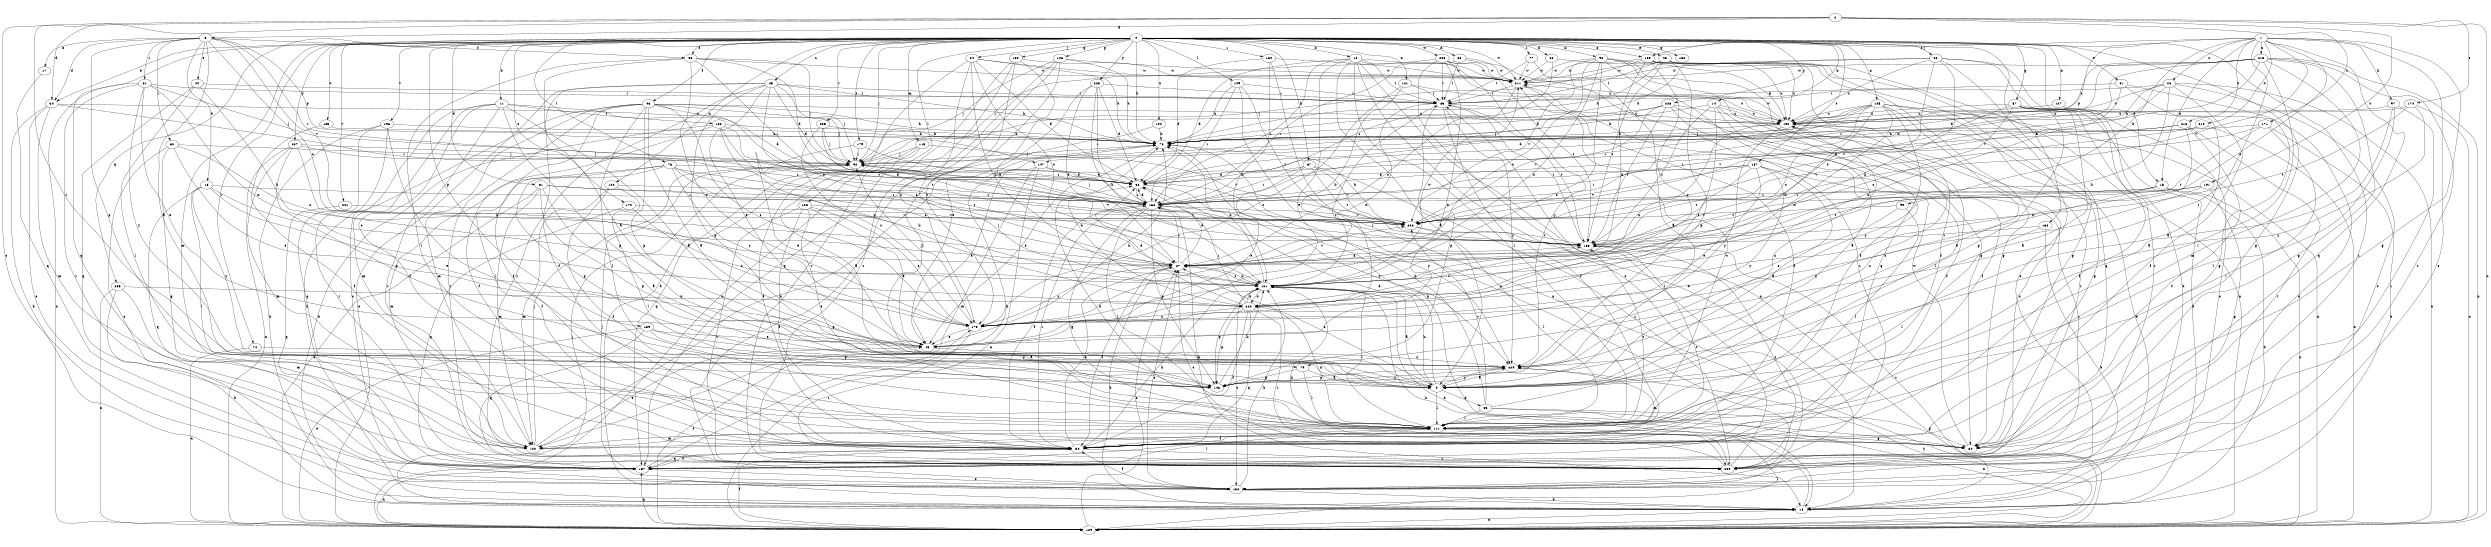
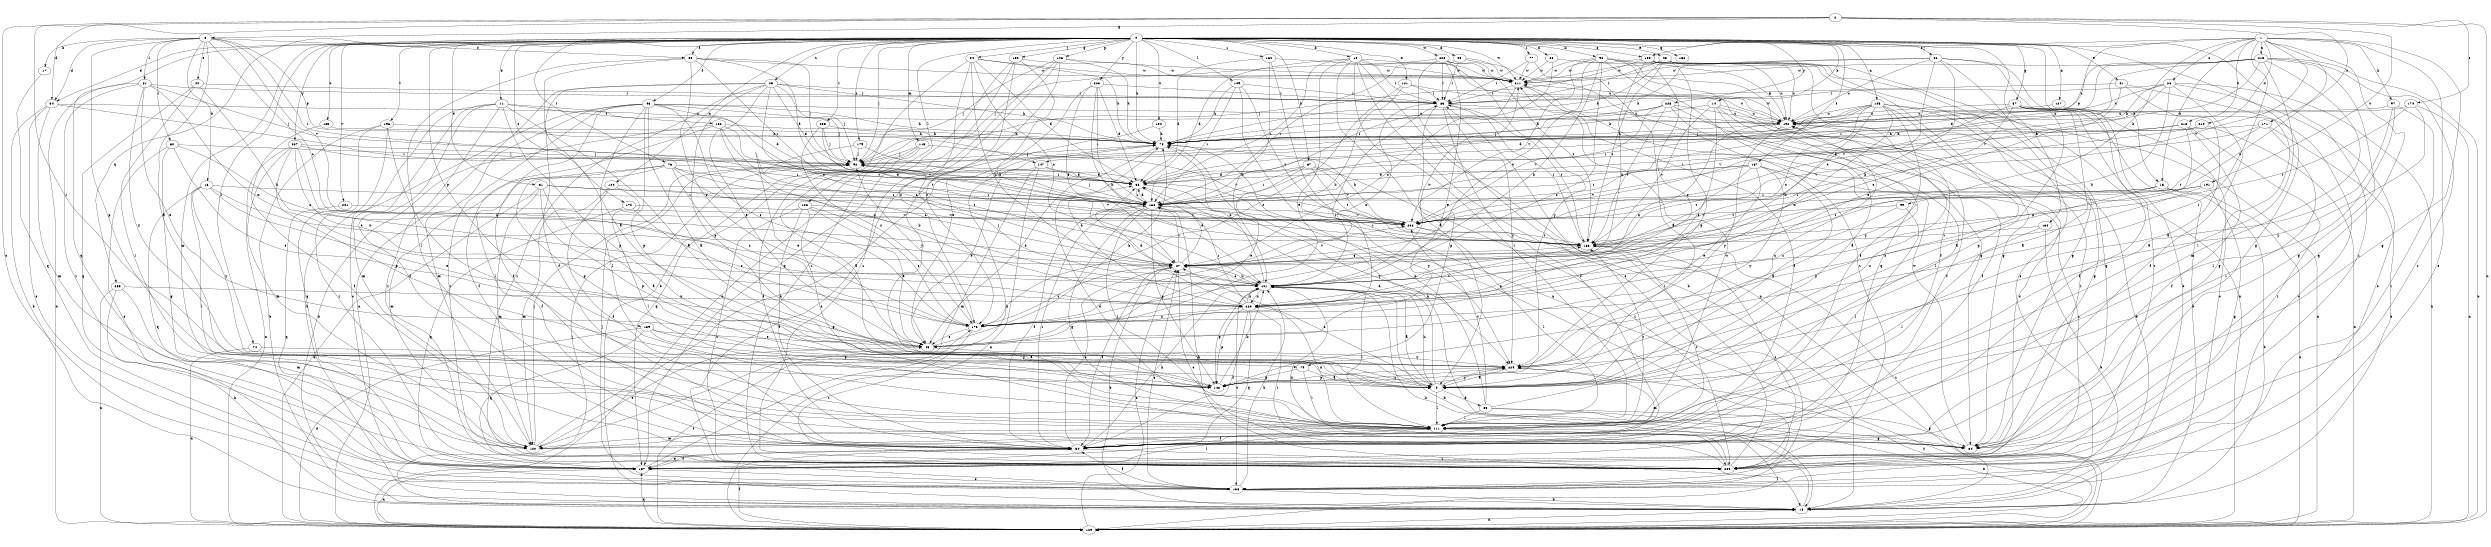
none -> (739, 272)
(1449, 312) -> (1599, 278)
